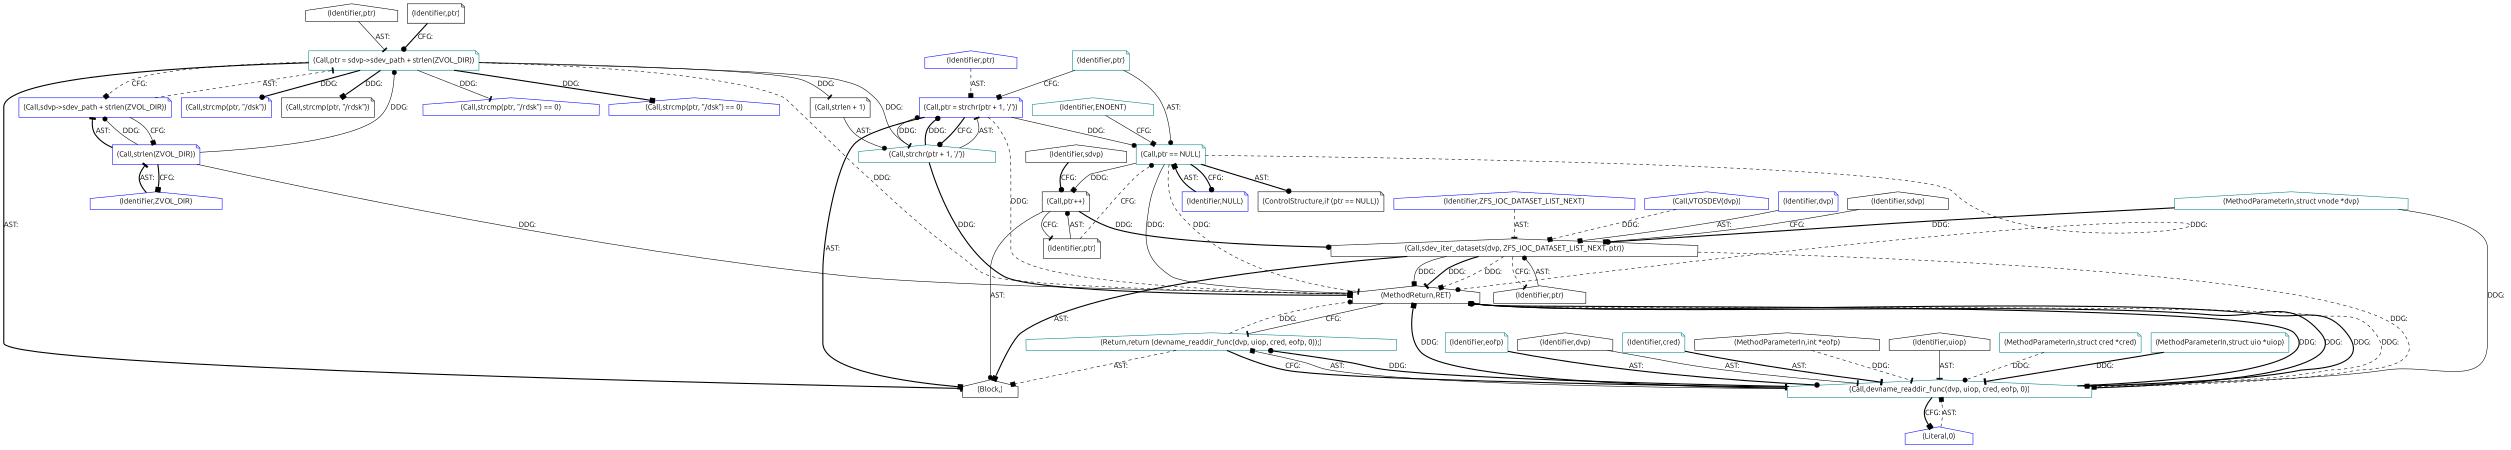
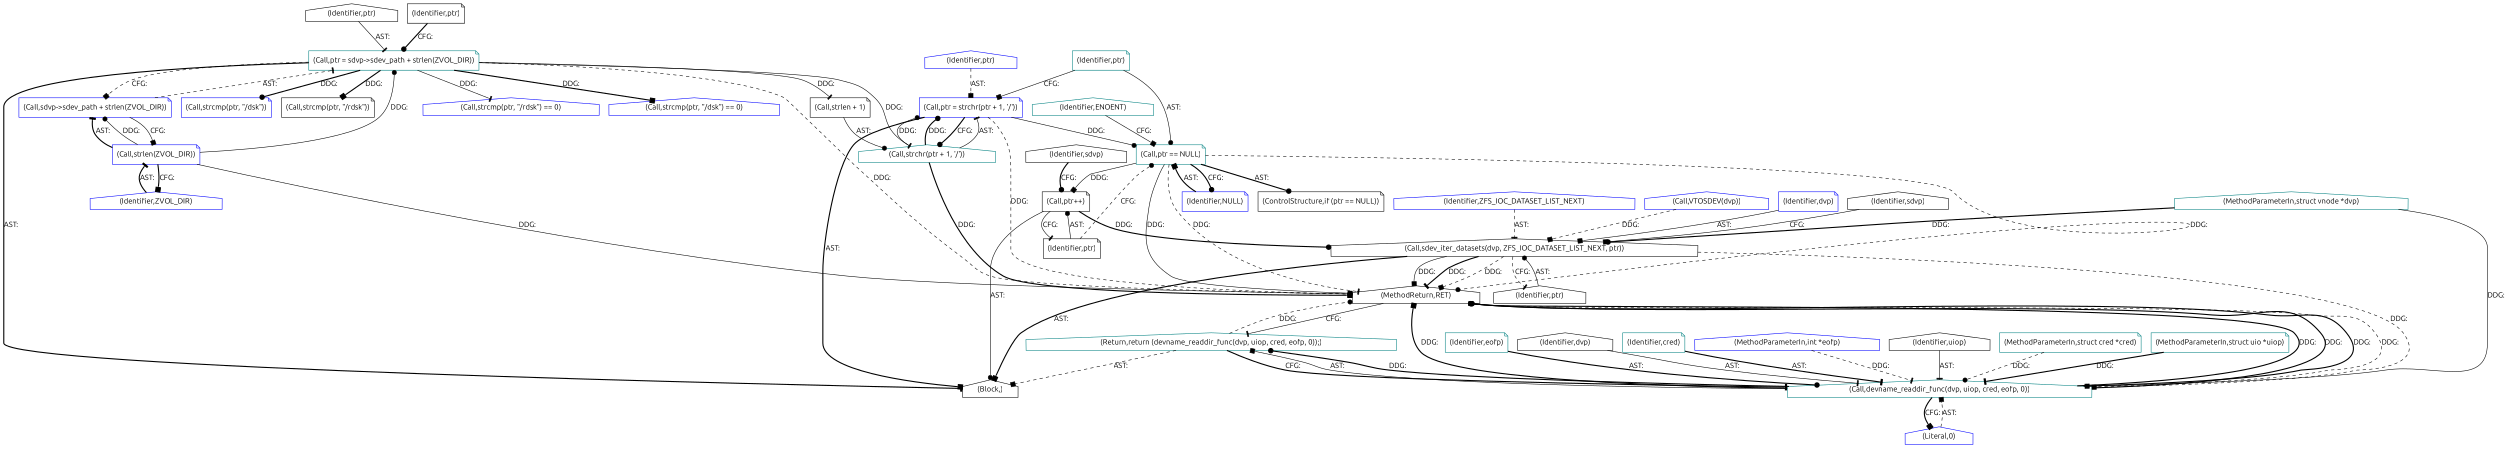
(1787, 343) -> (1787, 343)
